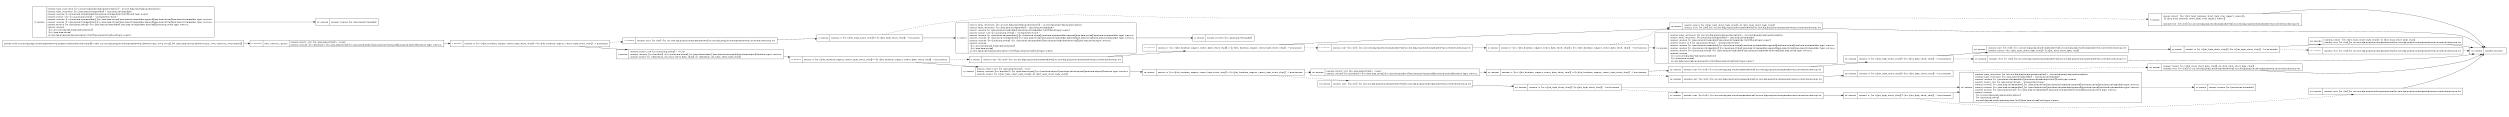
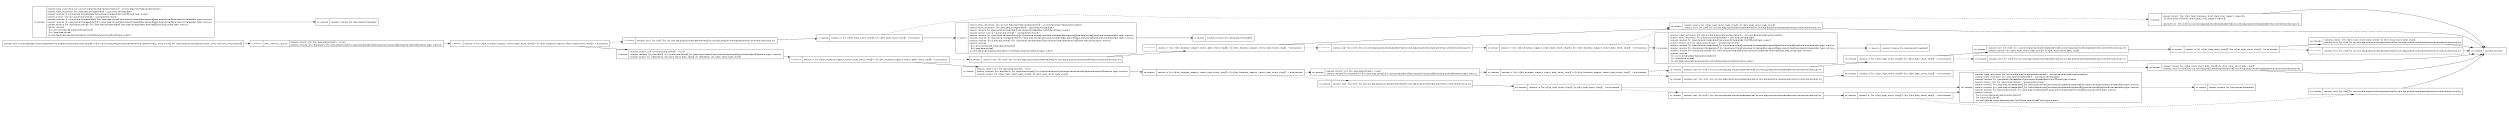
none -> (1898, 48)
